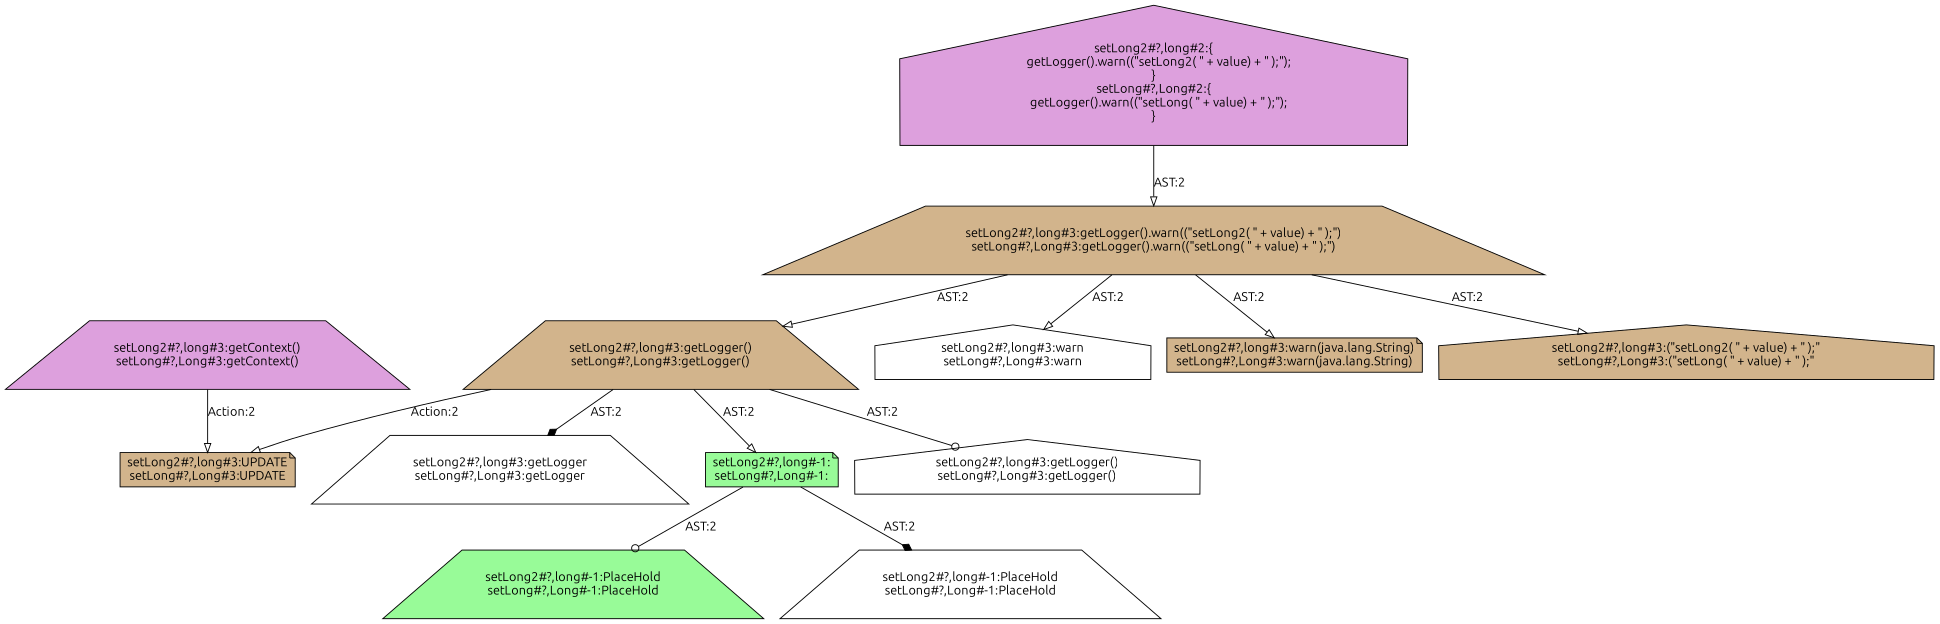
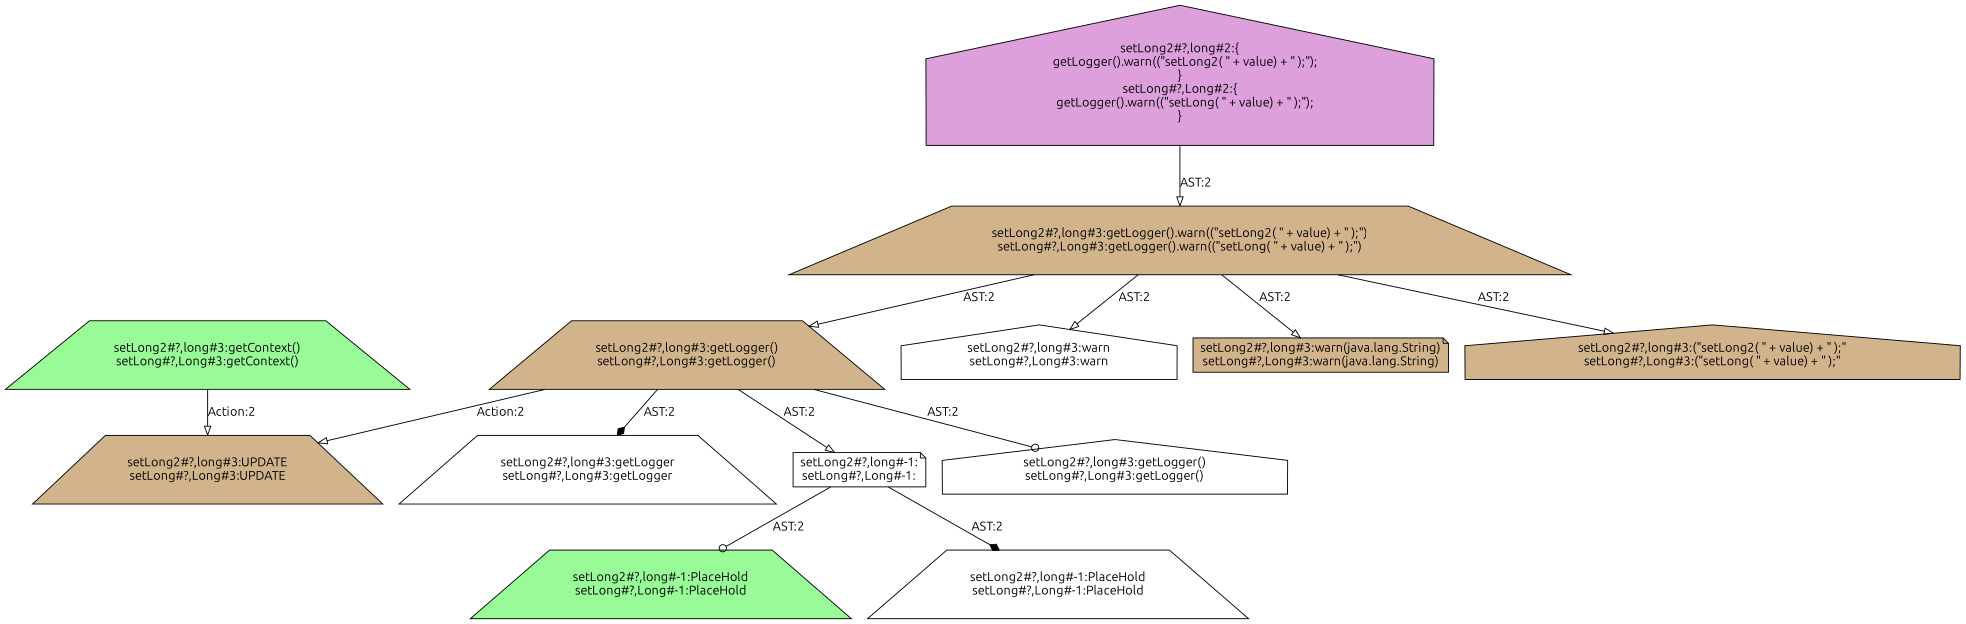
(208, 355) -> (208, 355)
(208, 470) -> (208, 470)
(772, 470) -> (859, 470)
